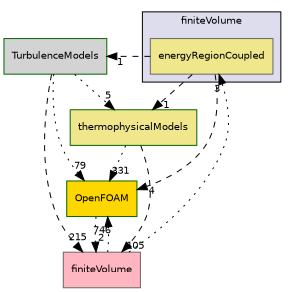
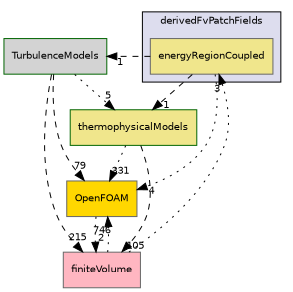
(212, 21) -> (212, 21)
(56, 126) -> (56, 126)
(206, 145) -> (206, 145)
(102, 199) -> (102, 199)
